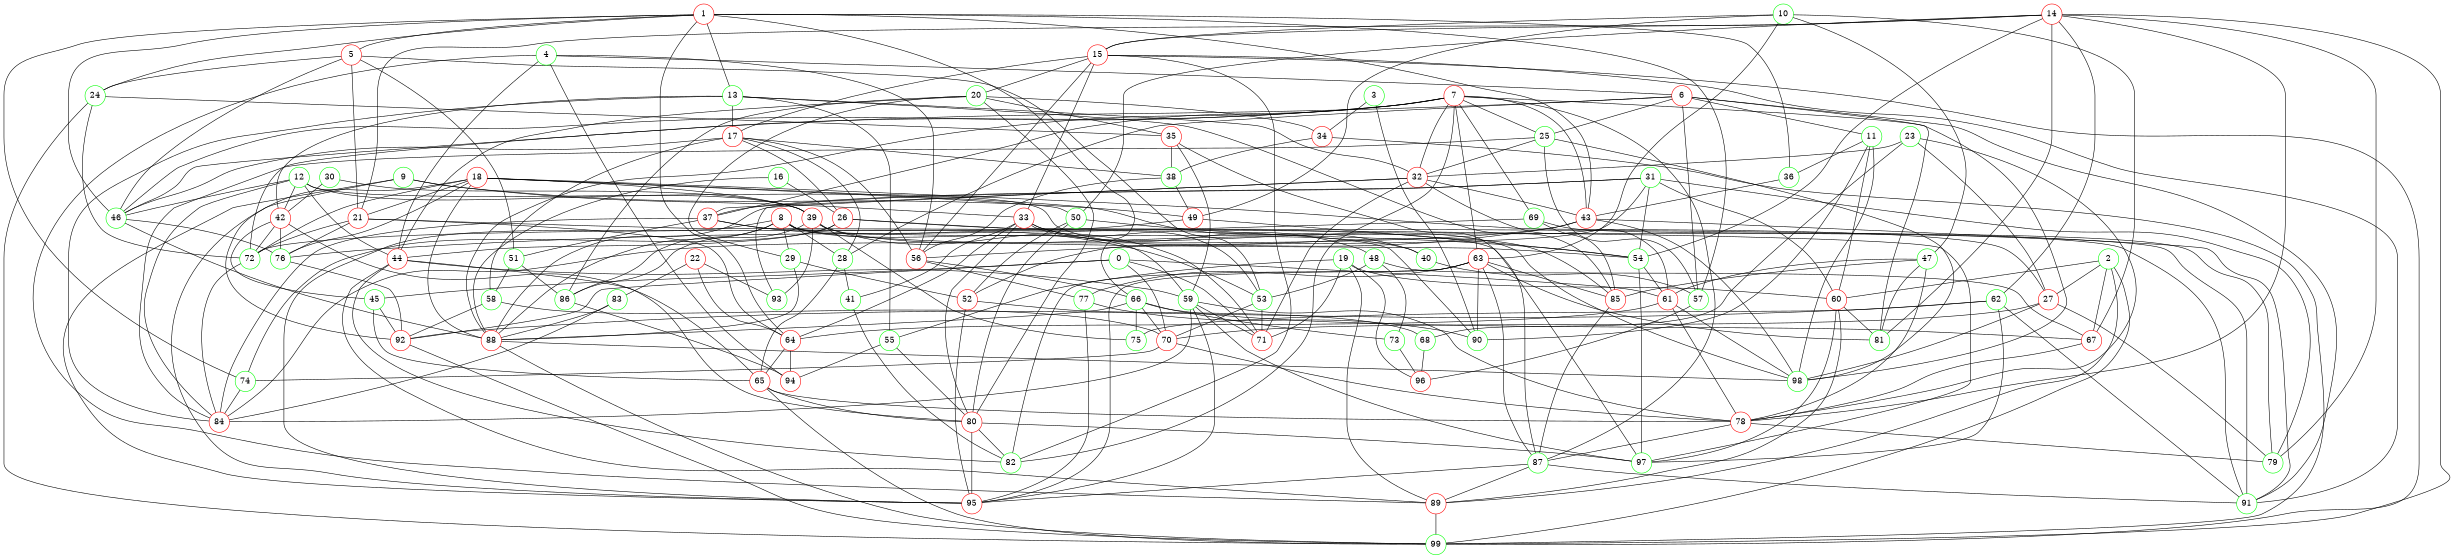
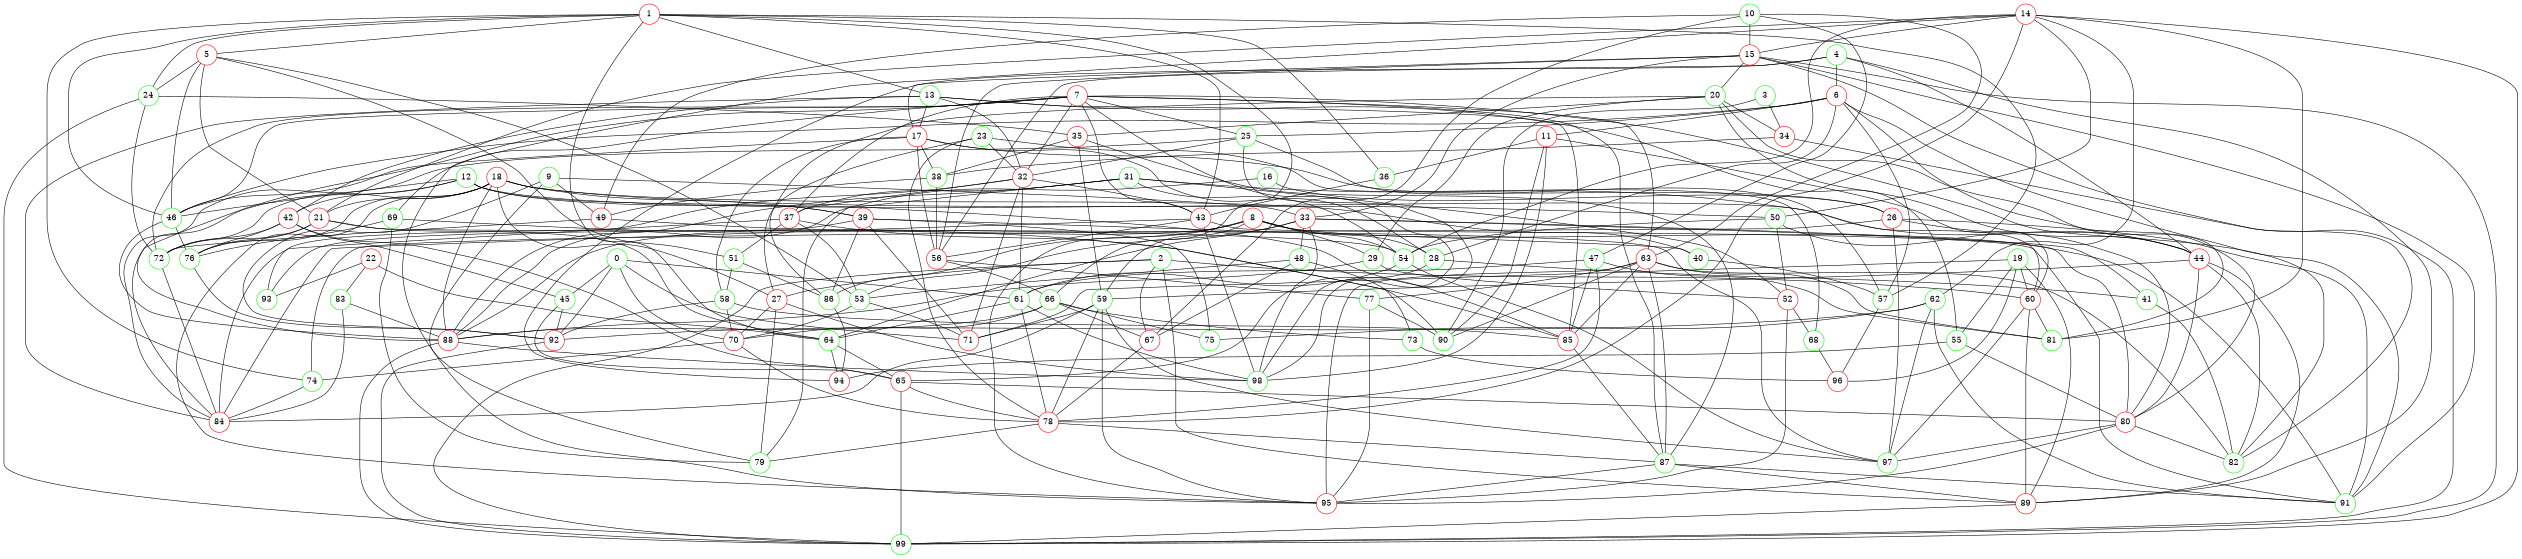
(1872, 137) -> (1546, 137)
(330, 177) -> none
(1668, 300) -> (1019, 300)
none -> (1125, 325)
(790, 341) -> (829, 341)
